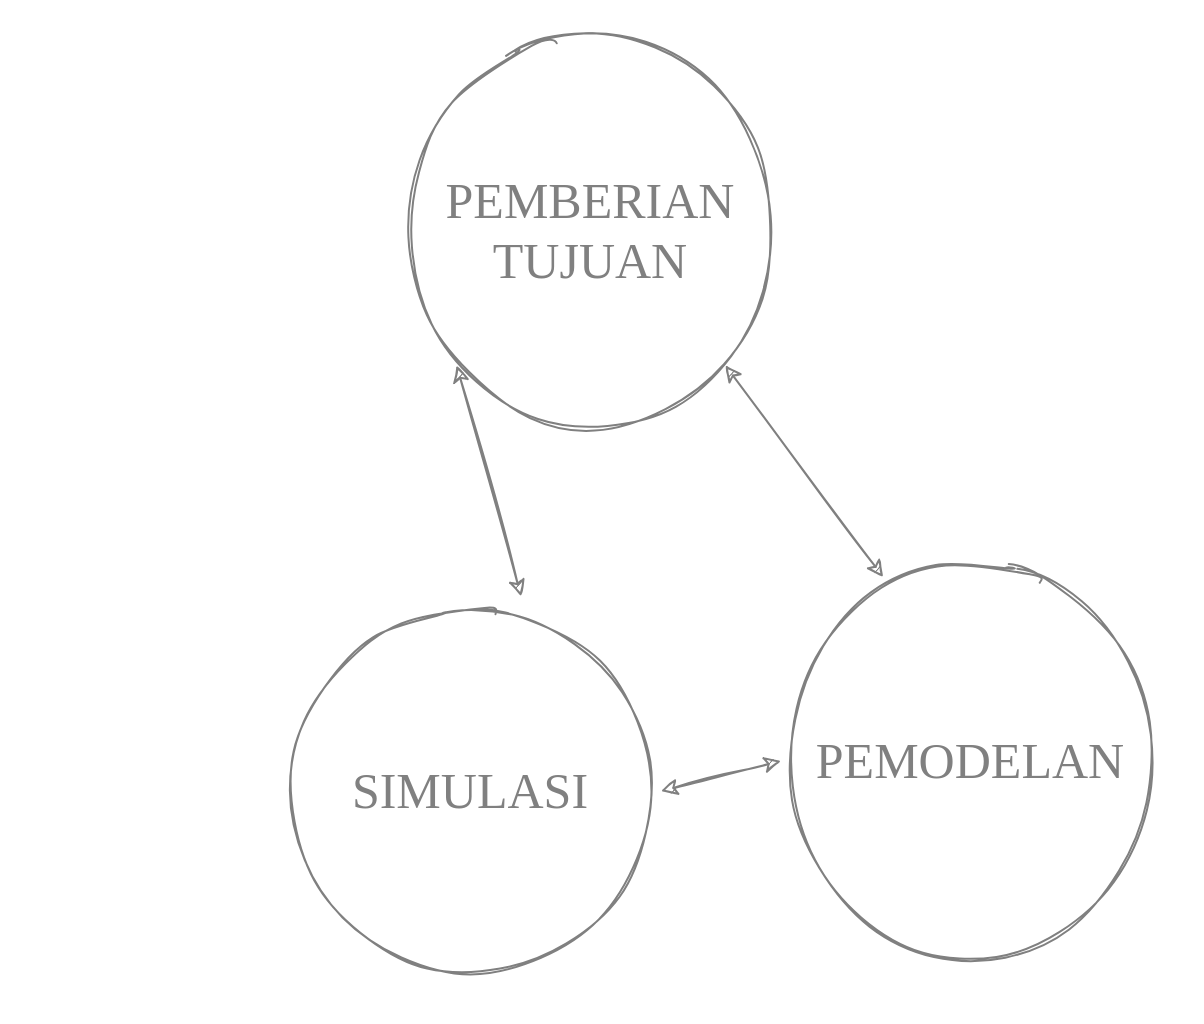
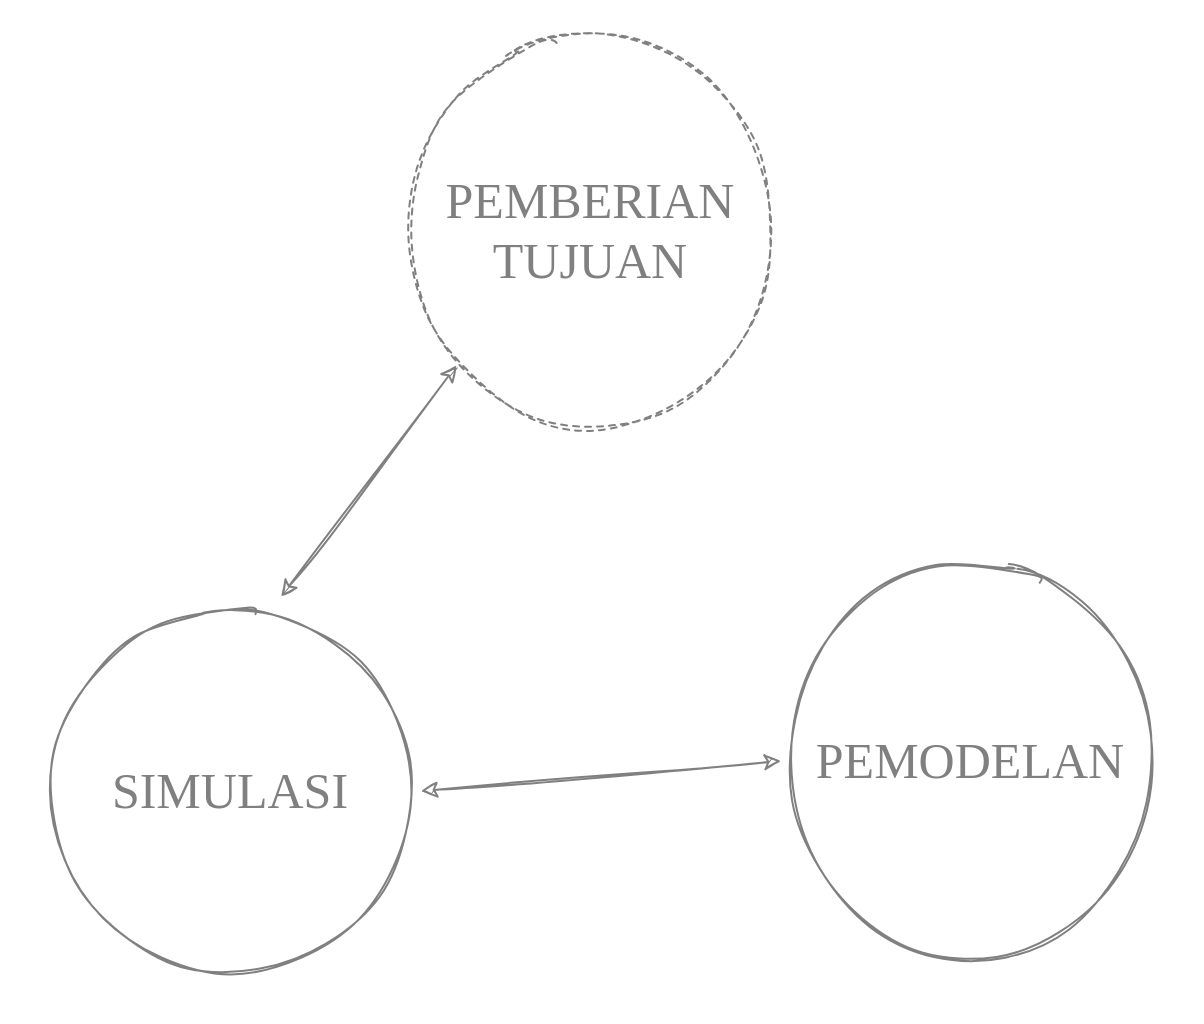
(591, 231) -> (591, 231)
(804, 471) -> none
(471, 791) -> (231, 791)
